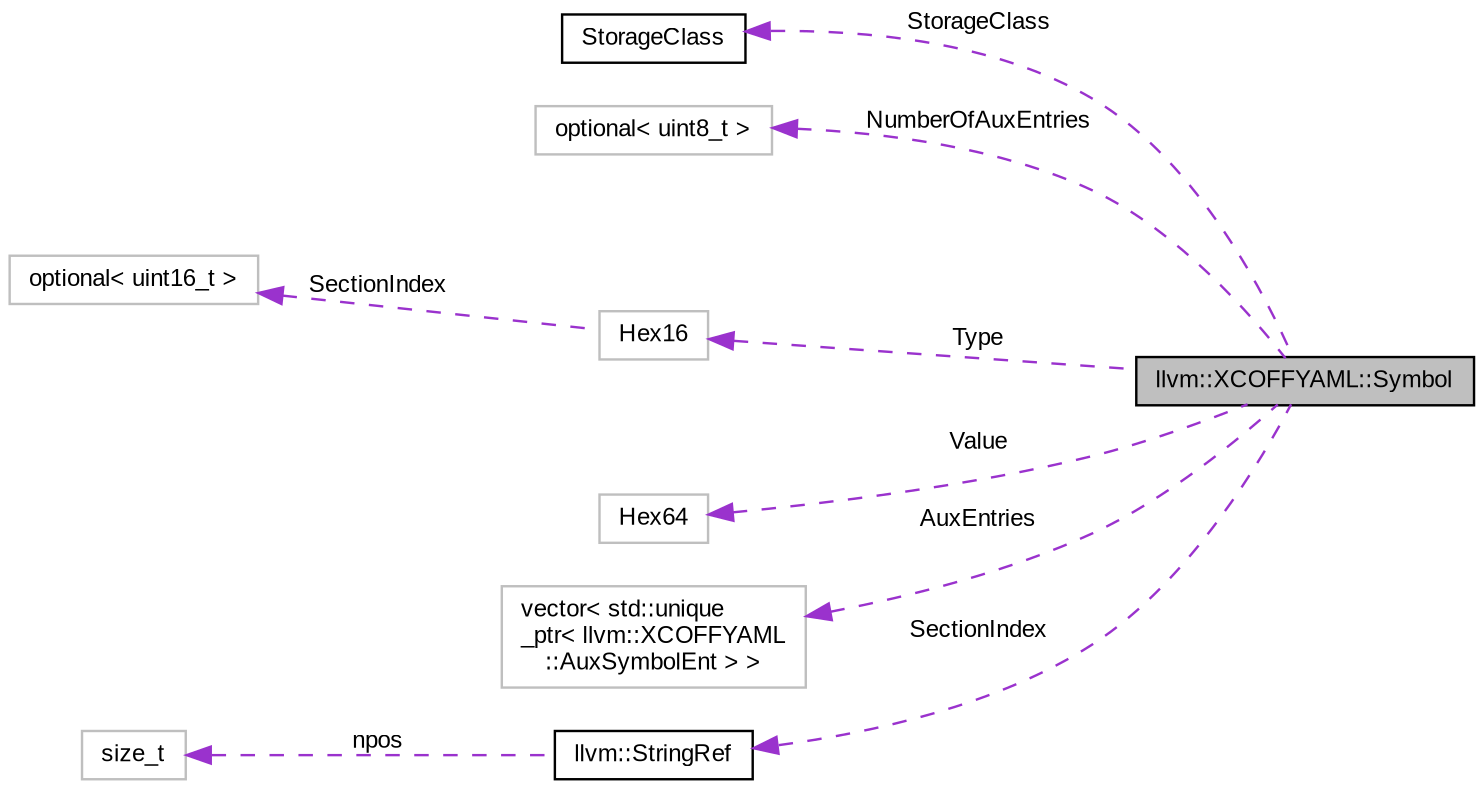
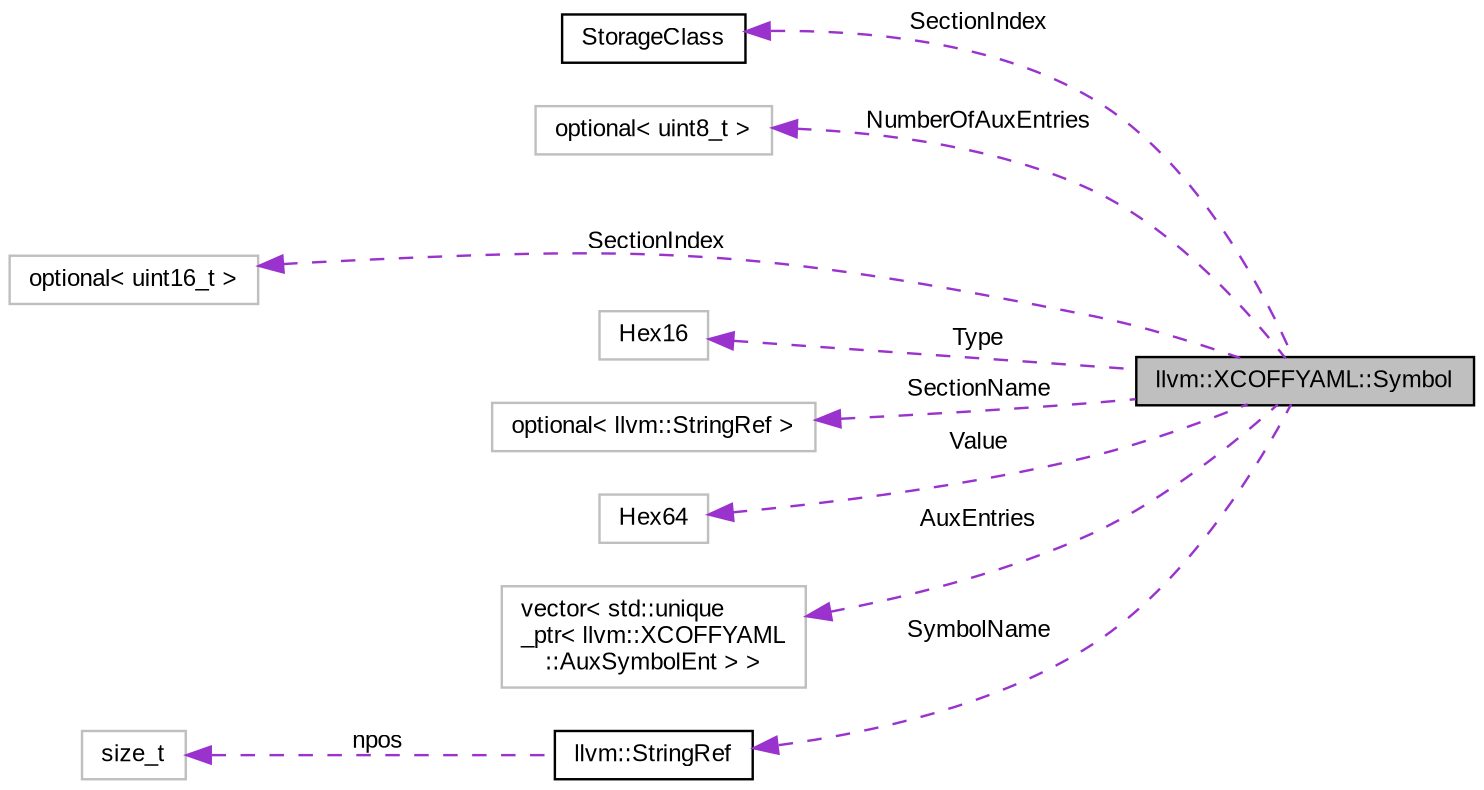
(976, 23) -> (976, 23)
(441, 313) -> (767, 263)
none -> (654, 427)
(976, 631) -> (976, 631)
